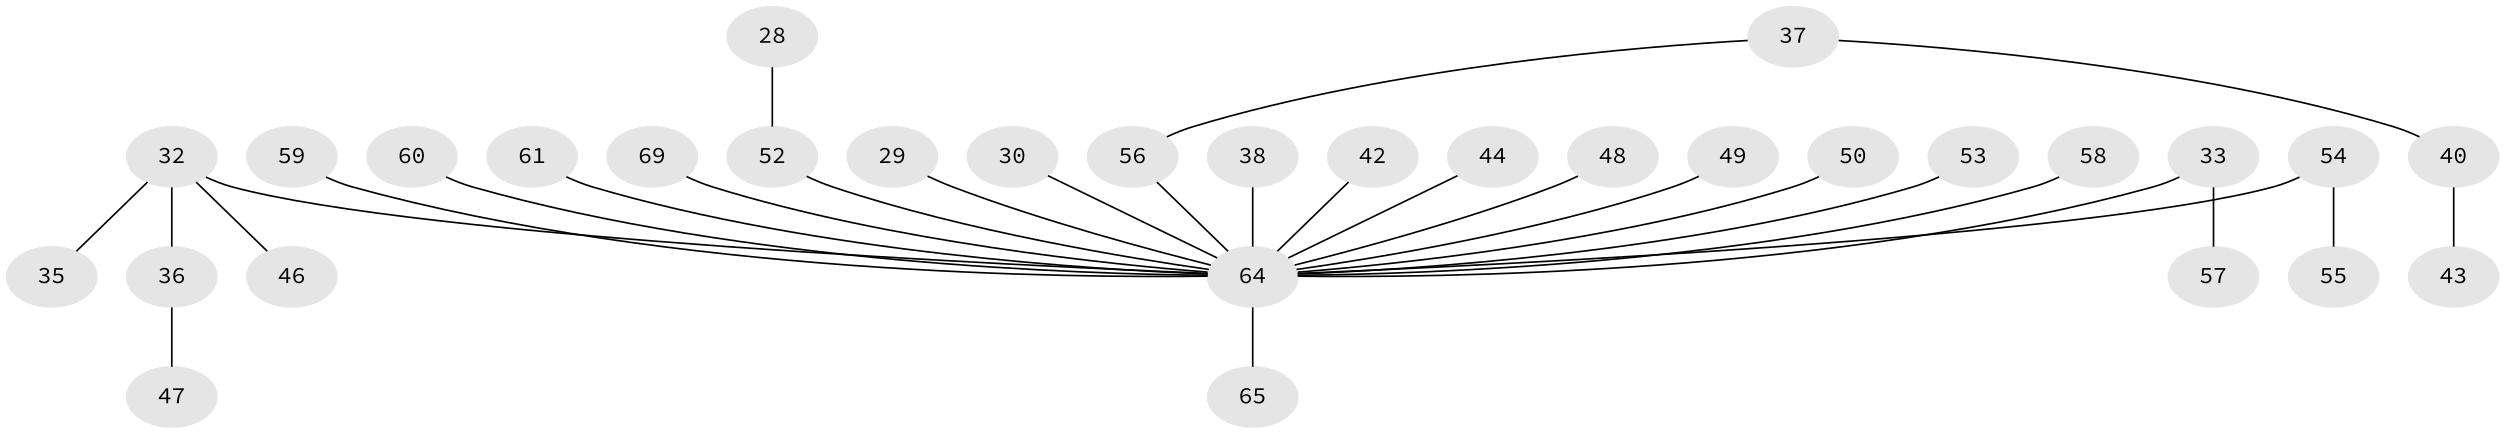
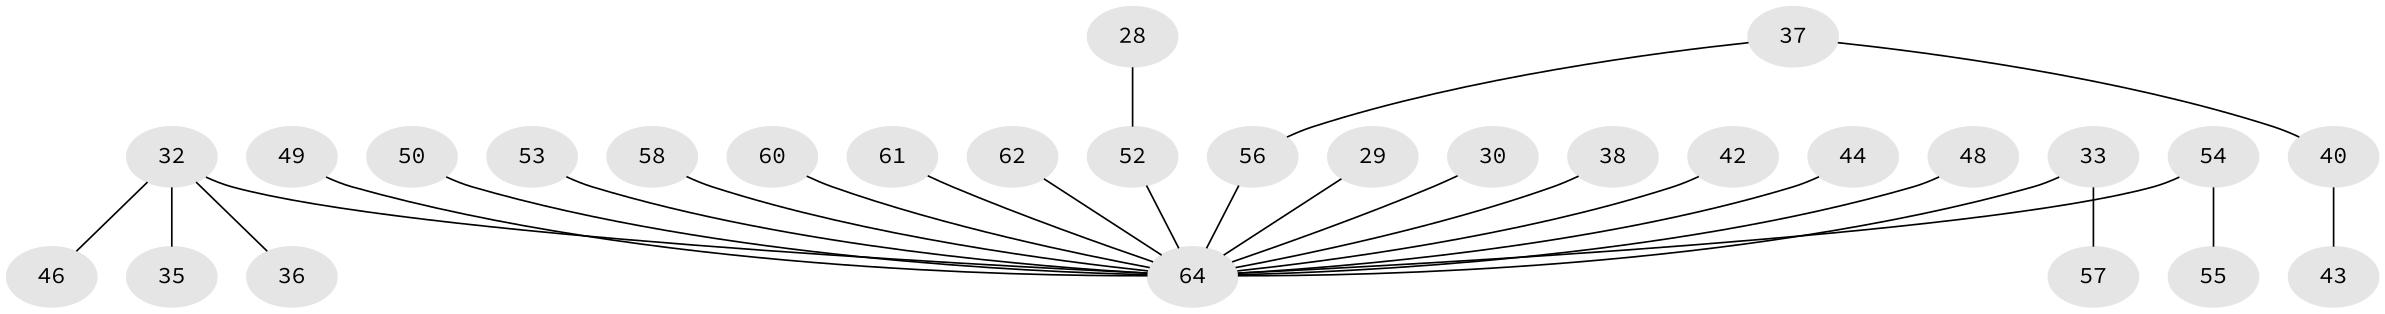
(292, 157) -> none
(652, 157) -> (1013, 157)
(172, 397) -> none
(1253, 397) -> none
